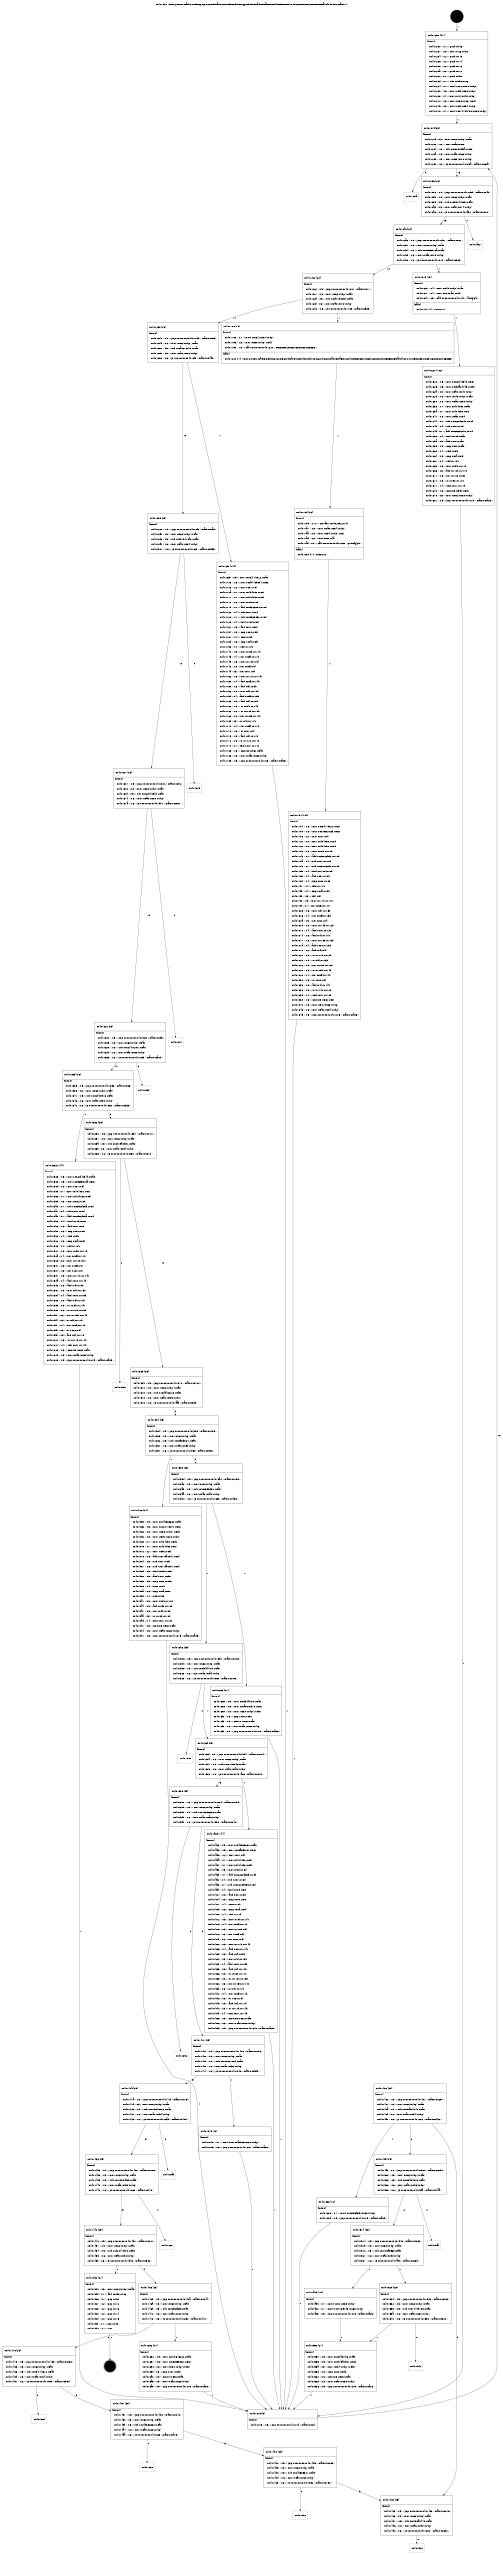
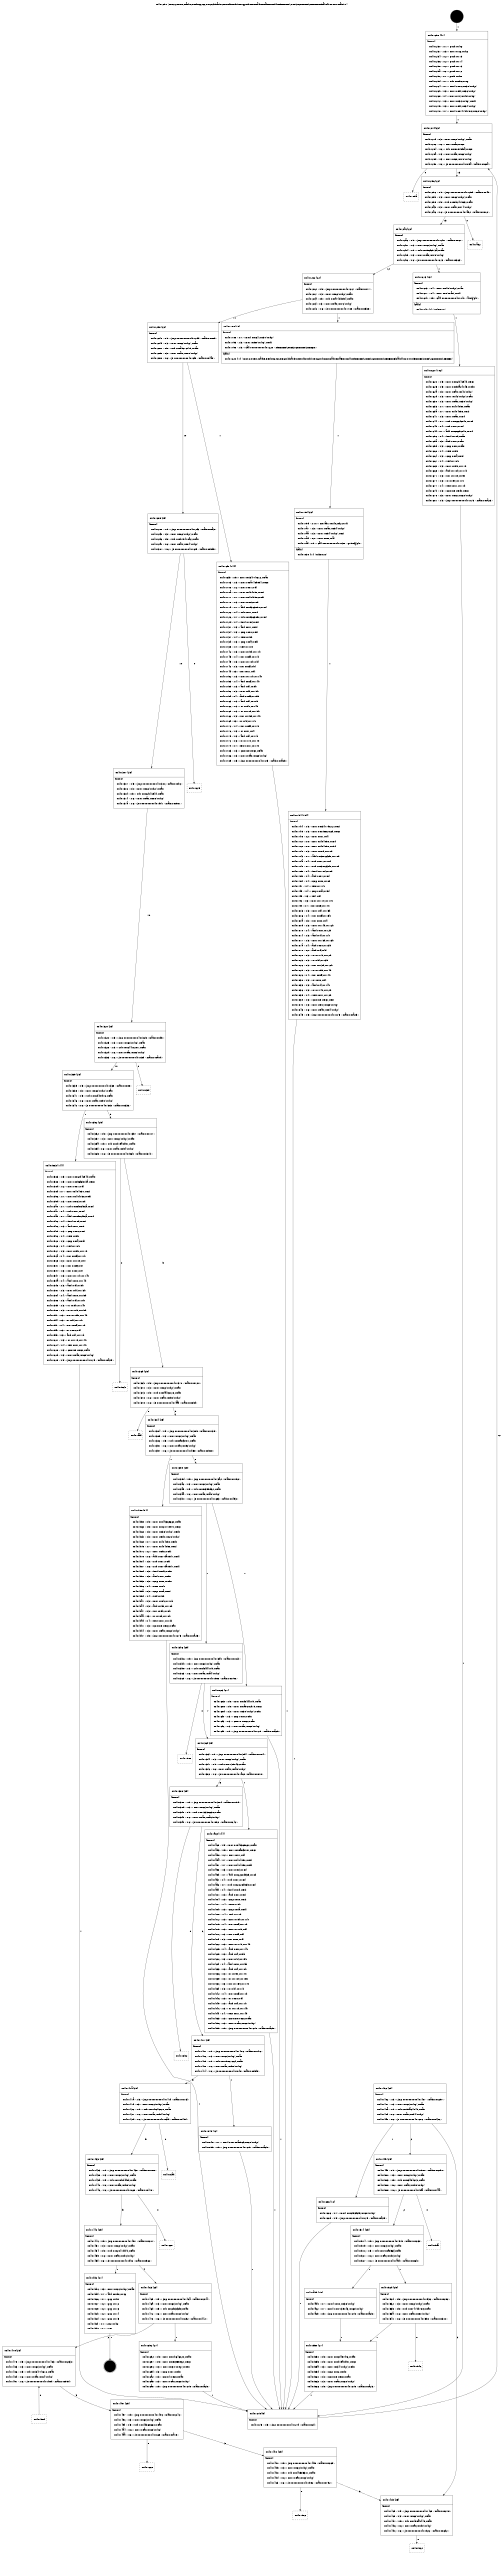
(176, 1042) -> none
none -> (136, 1436)
(36, 2400) -> (39, 2401)
